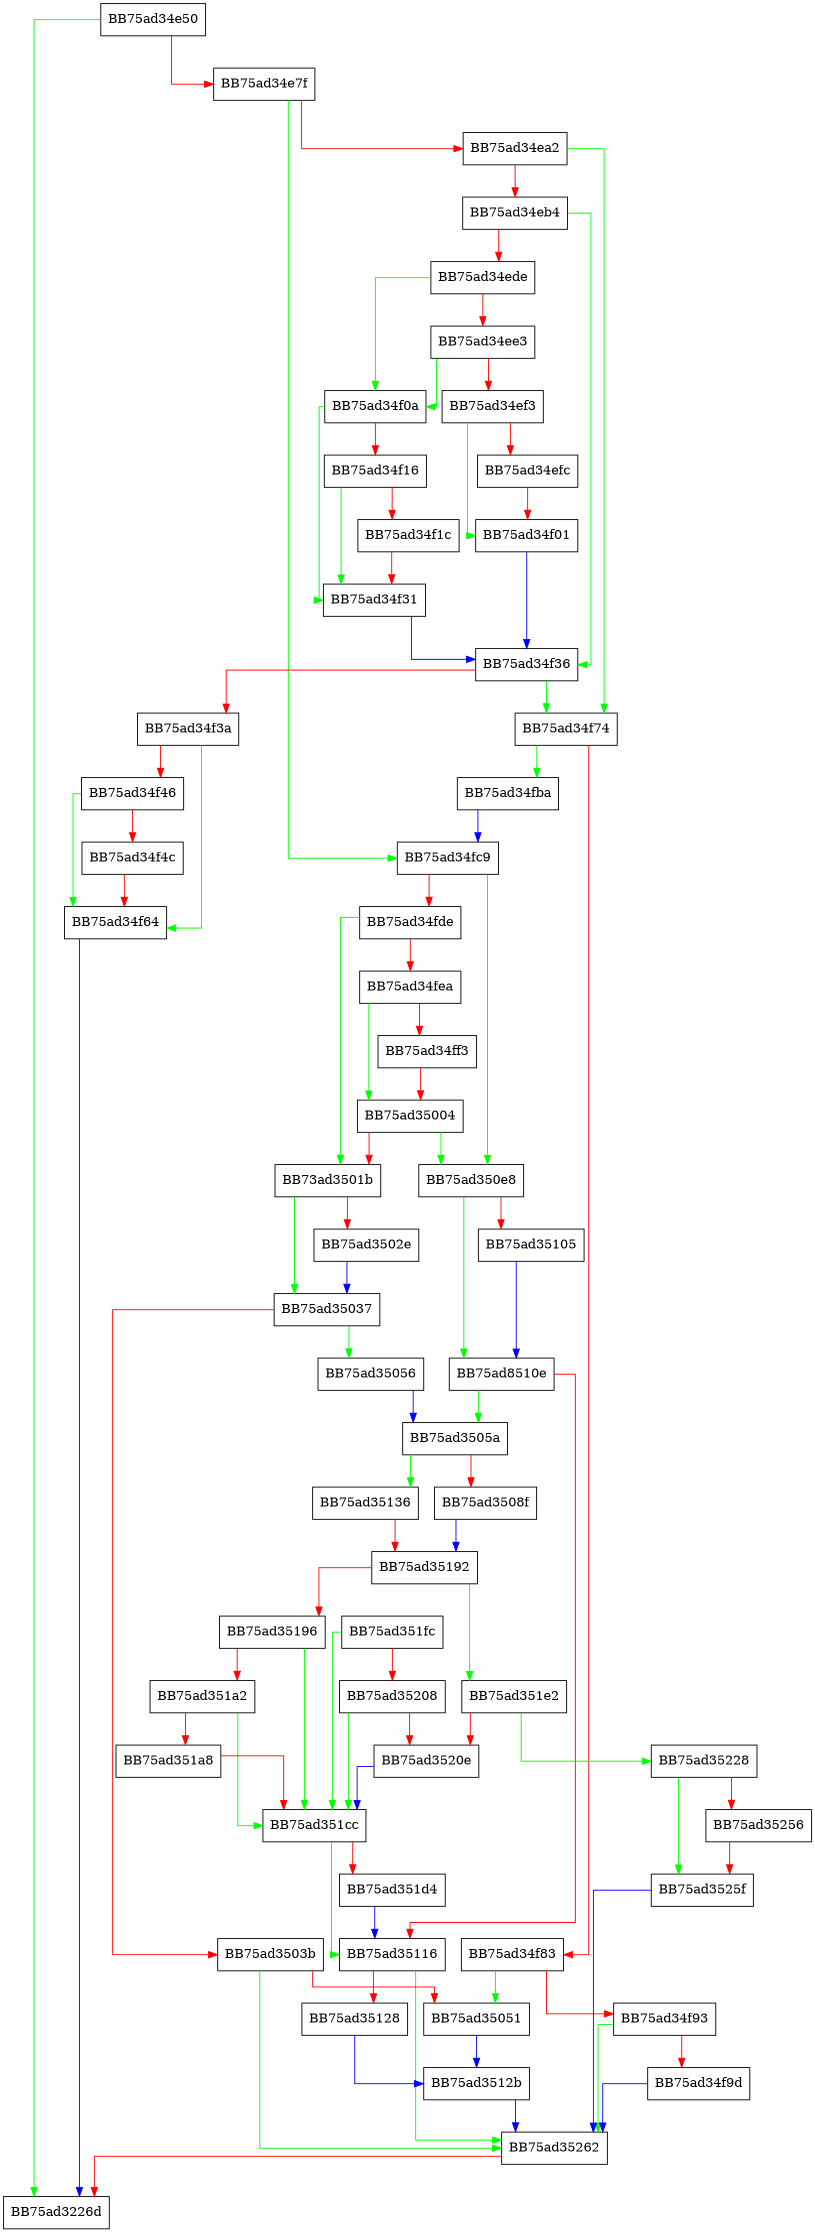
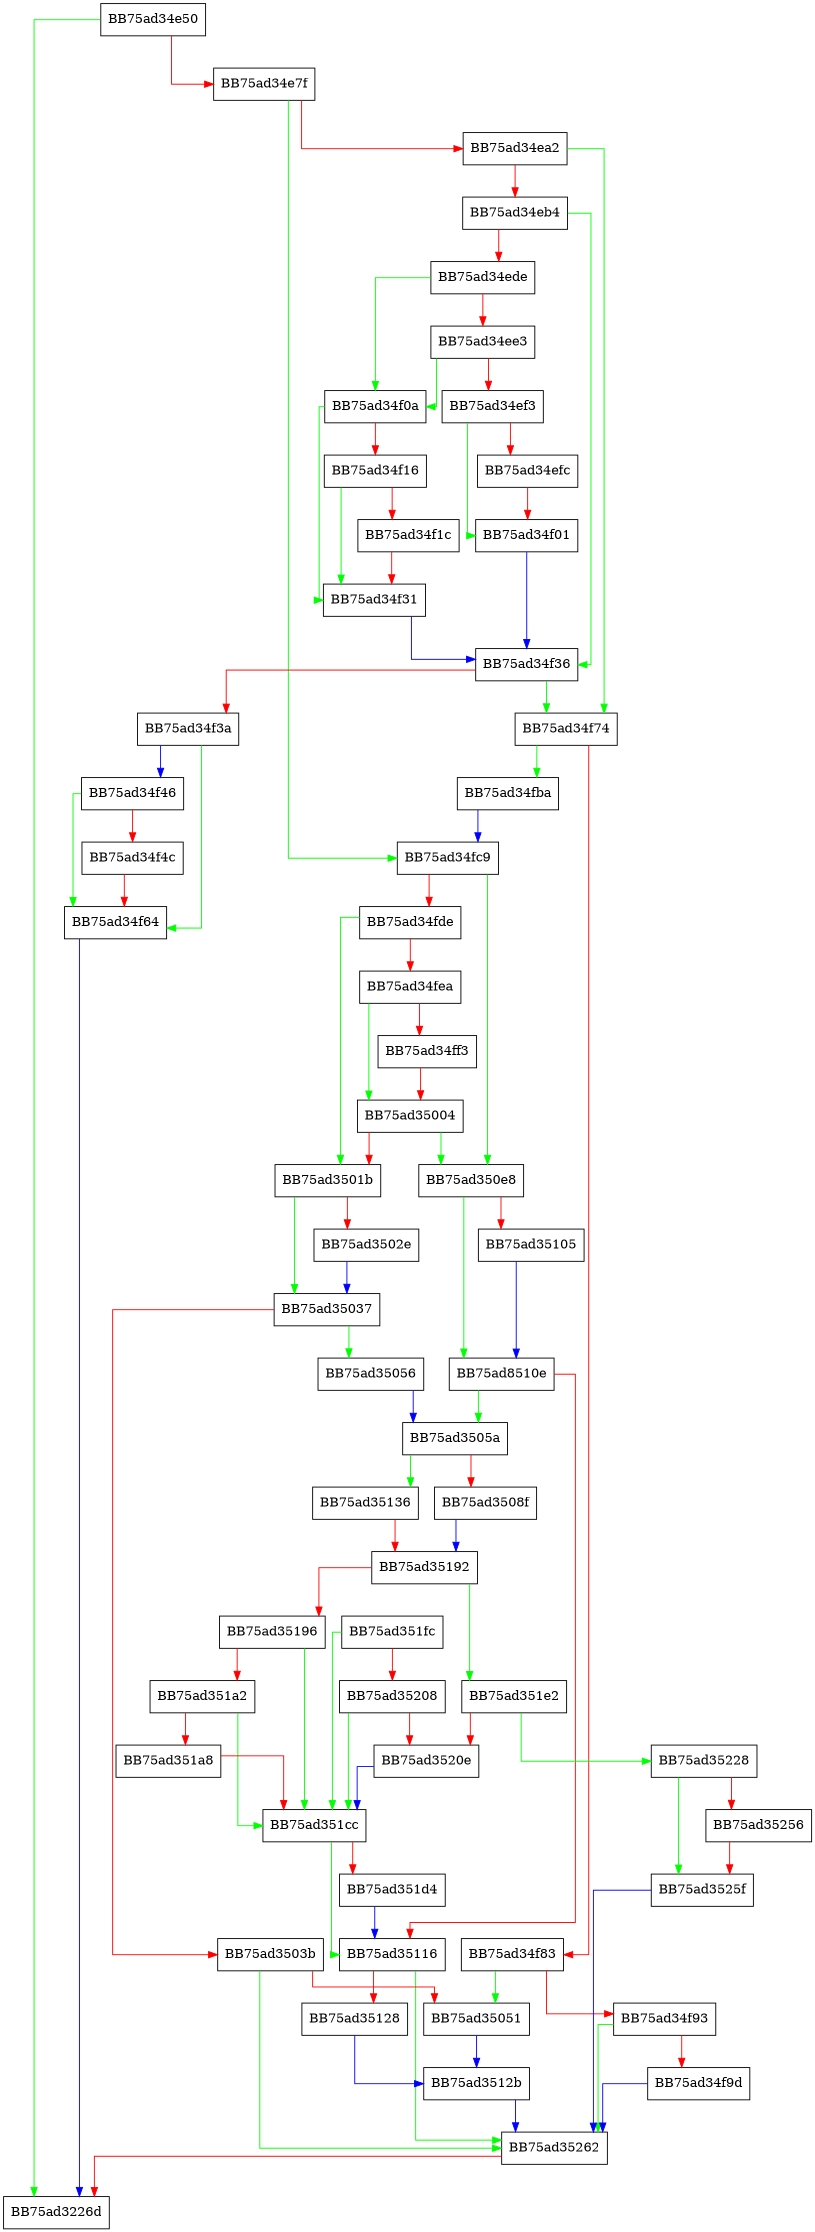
(161, 757) -> (161, 757)
(328, 1181) -> (328, 1181)
